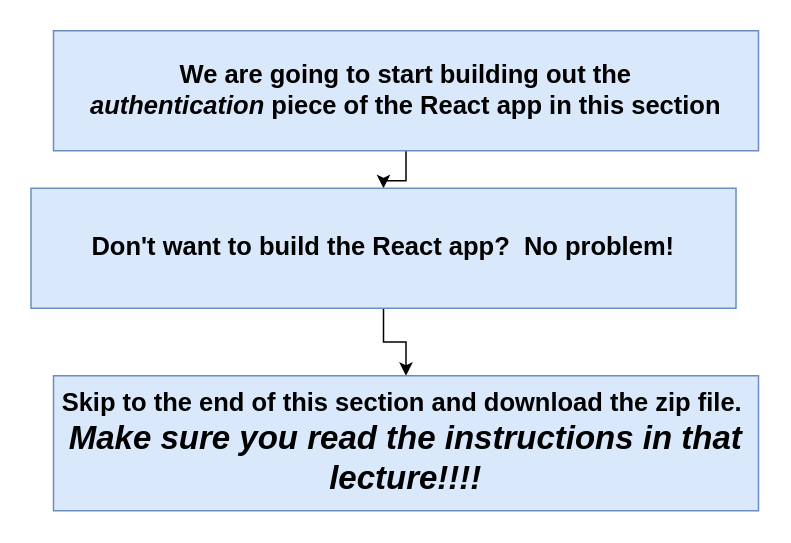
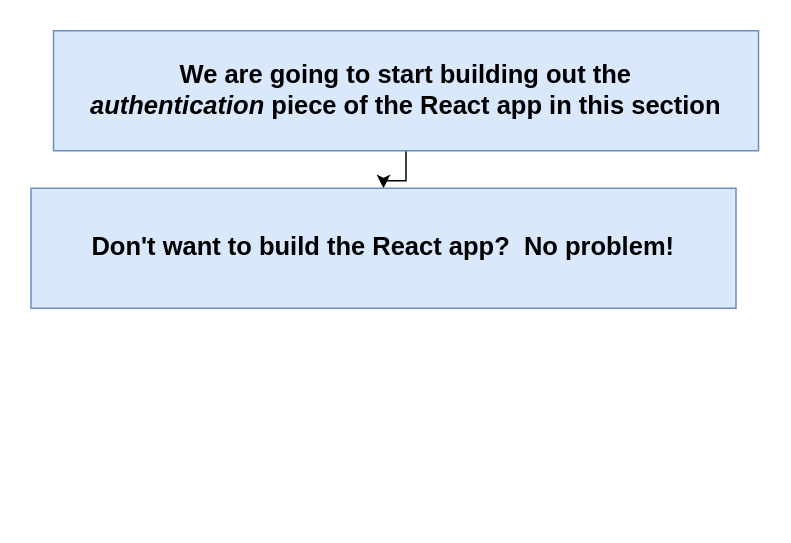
(389, 342) -> none
(406, 443) -> none
